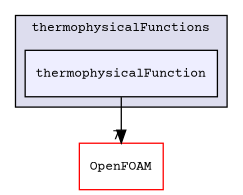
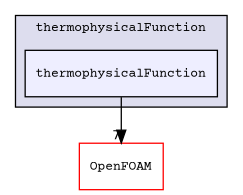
(121, 28) -> (121, 28)
